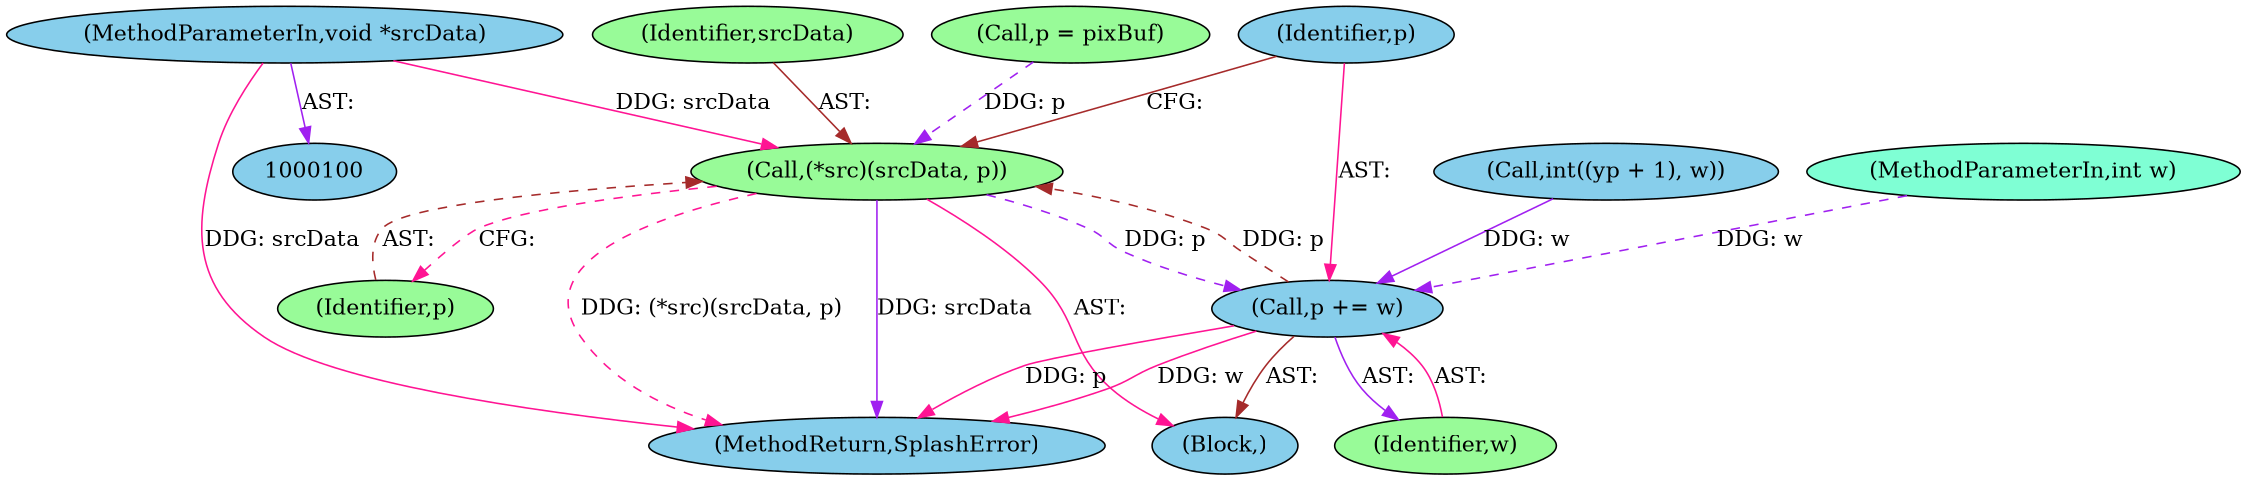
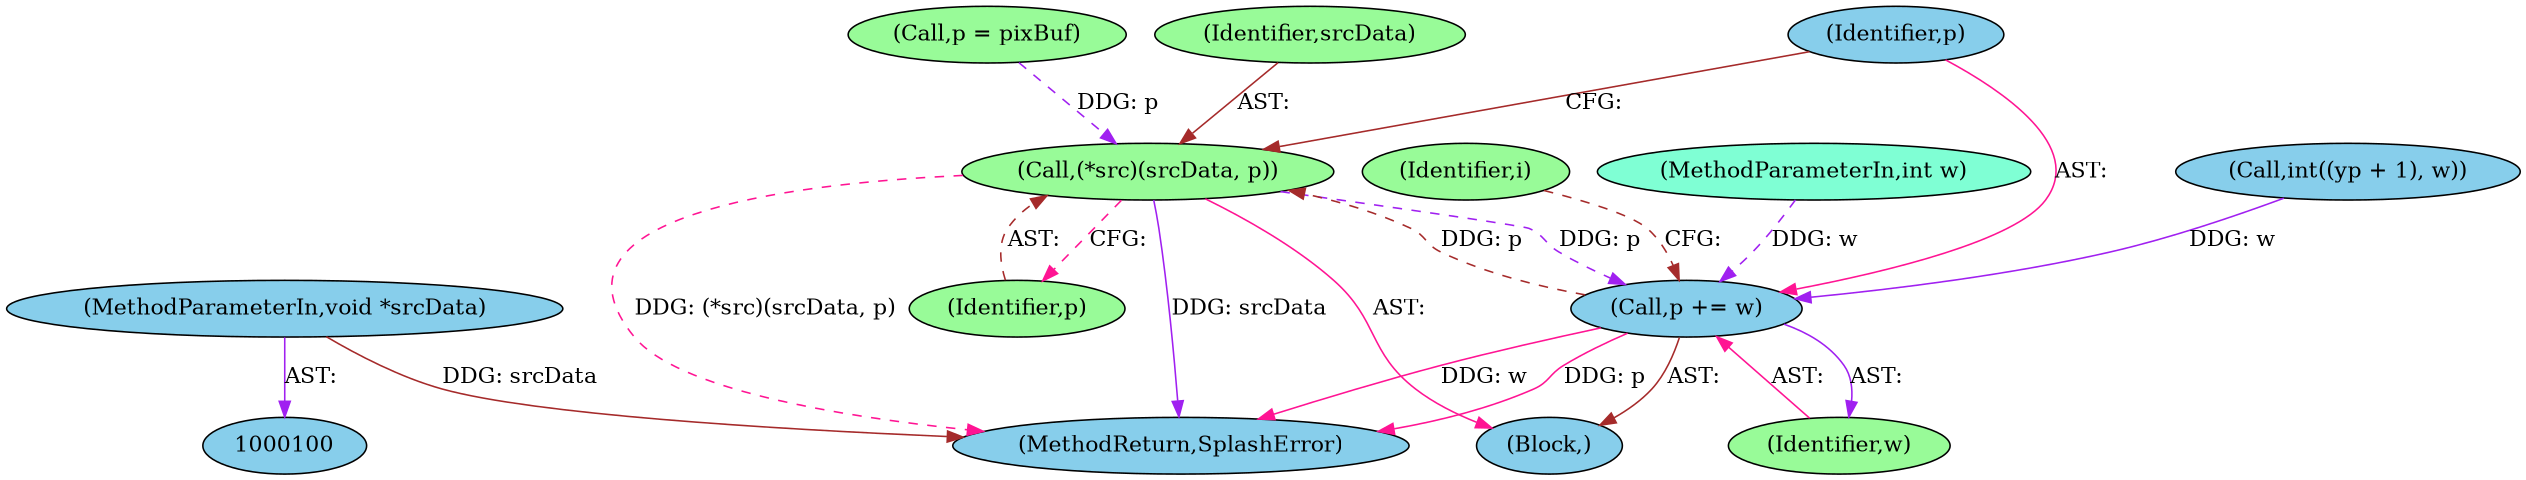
(577, 102) -> none
none -> (1466, 172)
(316, 361) -> (630, 416)
